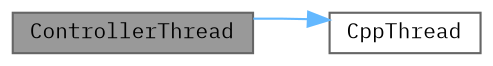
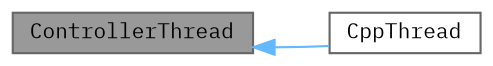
(280, 19) -> (302, 47)
